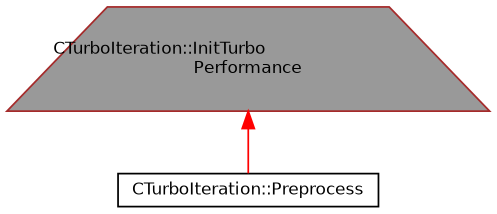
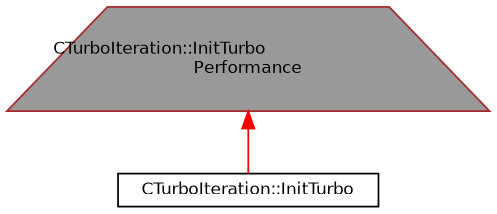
(248, 190) -> (248, 190)
